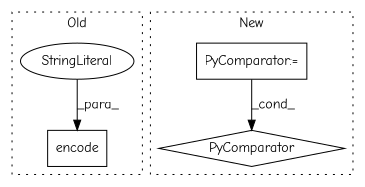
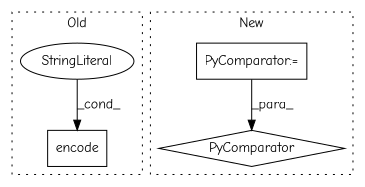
(98, 105) -> (99, 105)
(273, 105) -> (273, 105)
